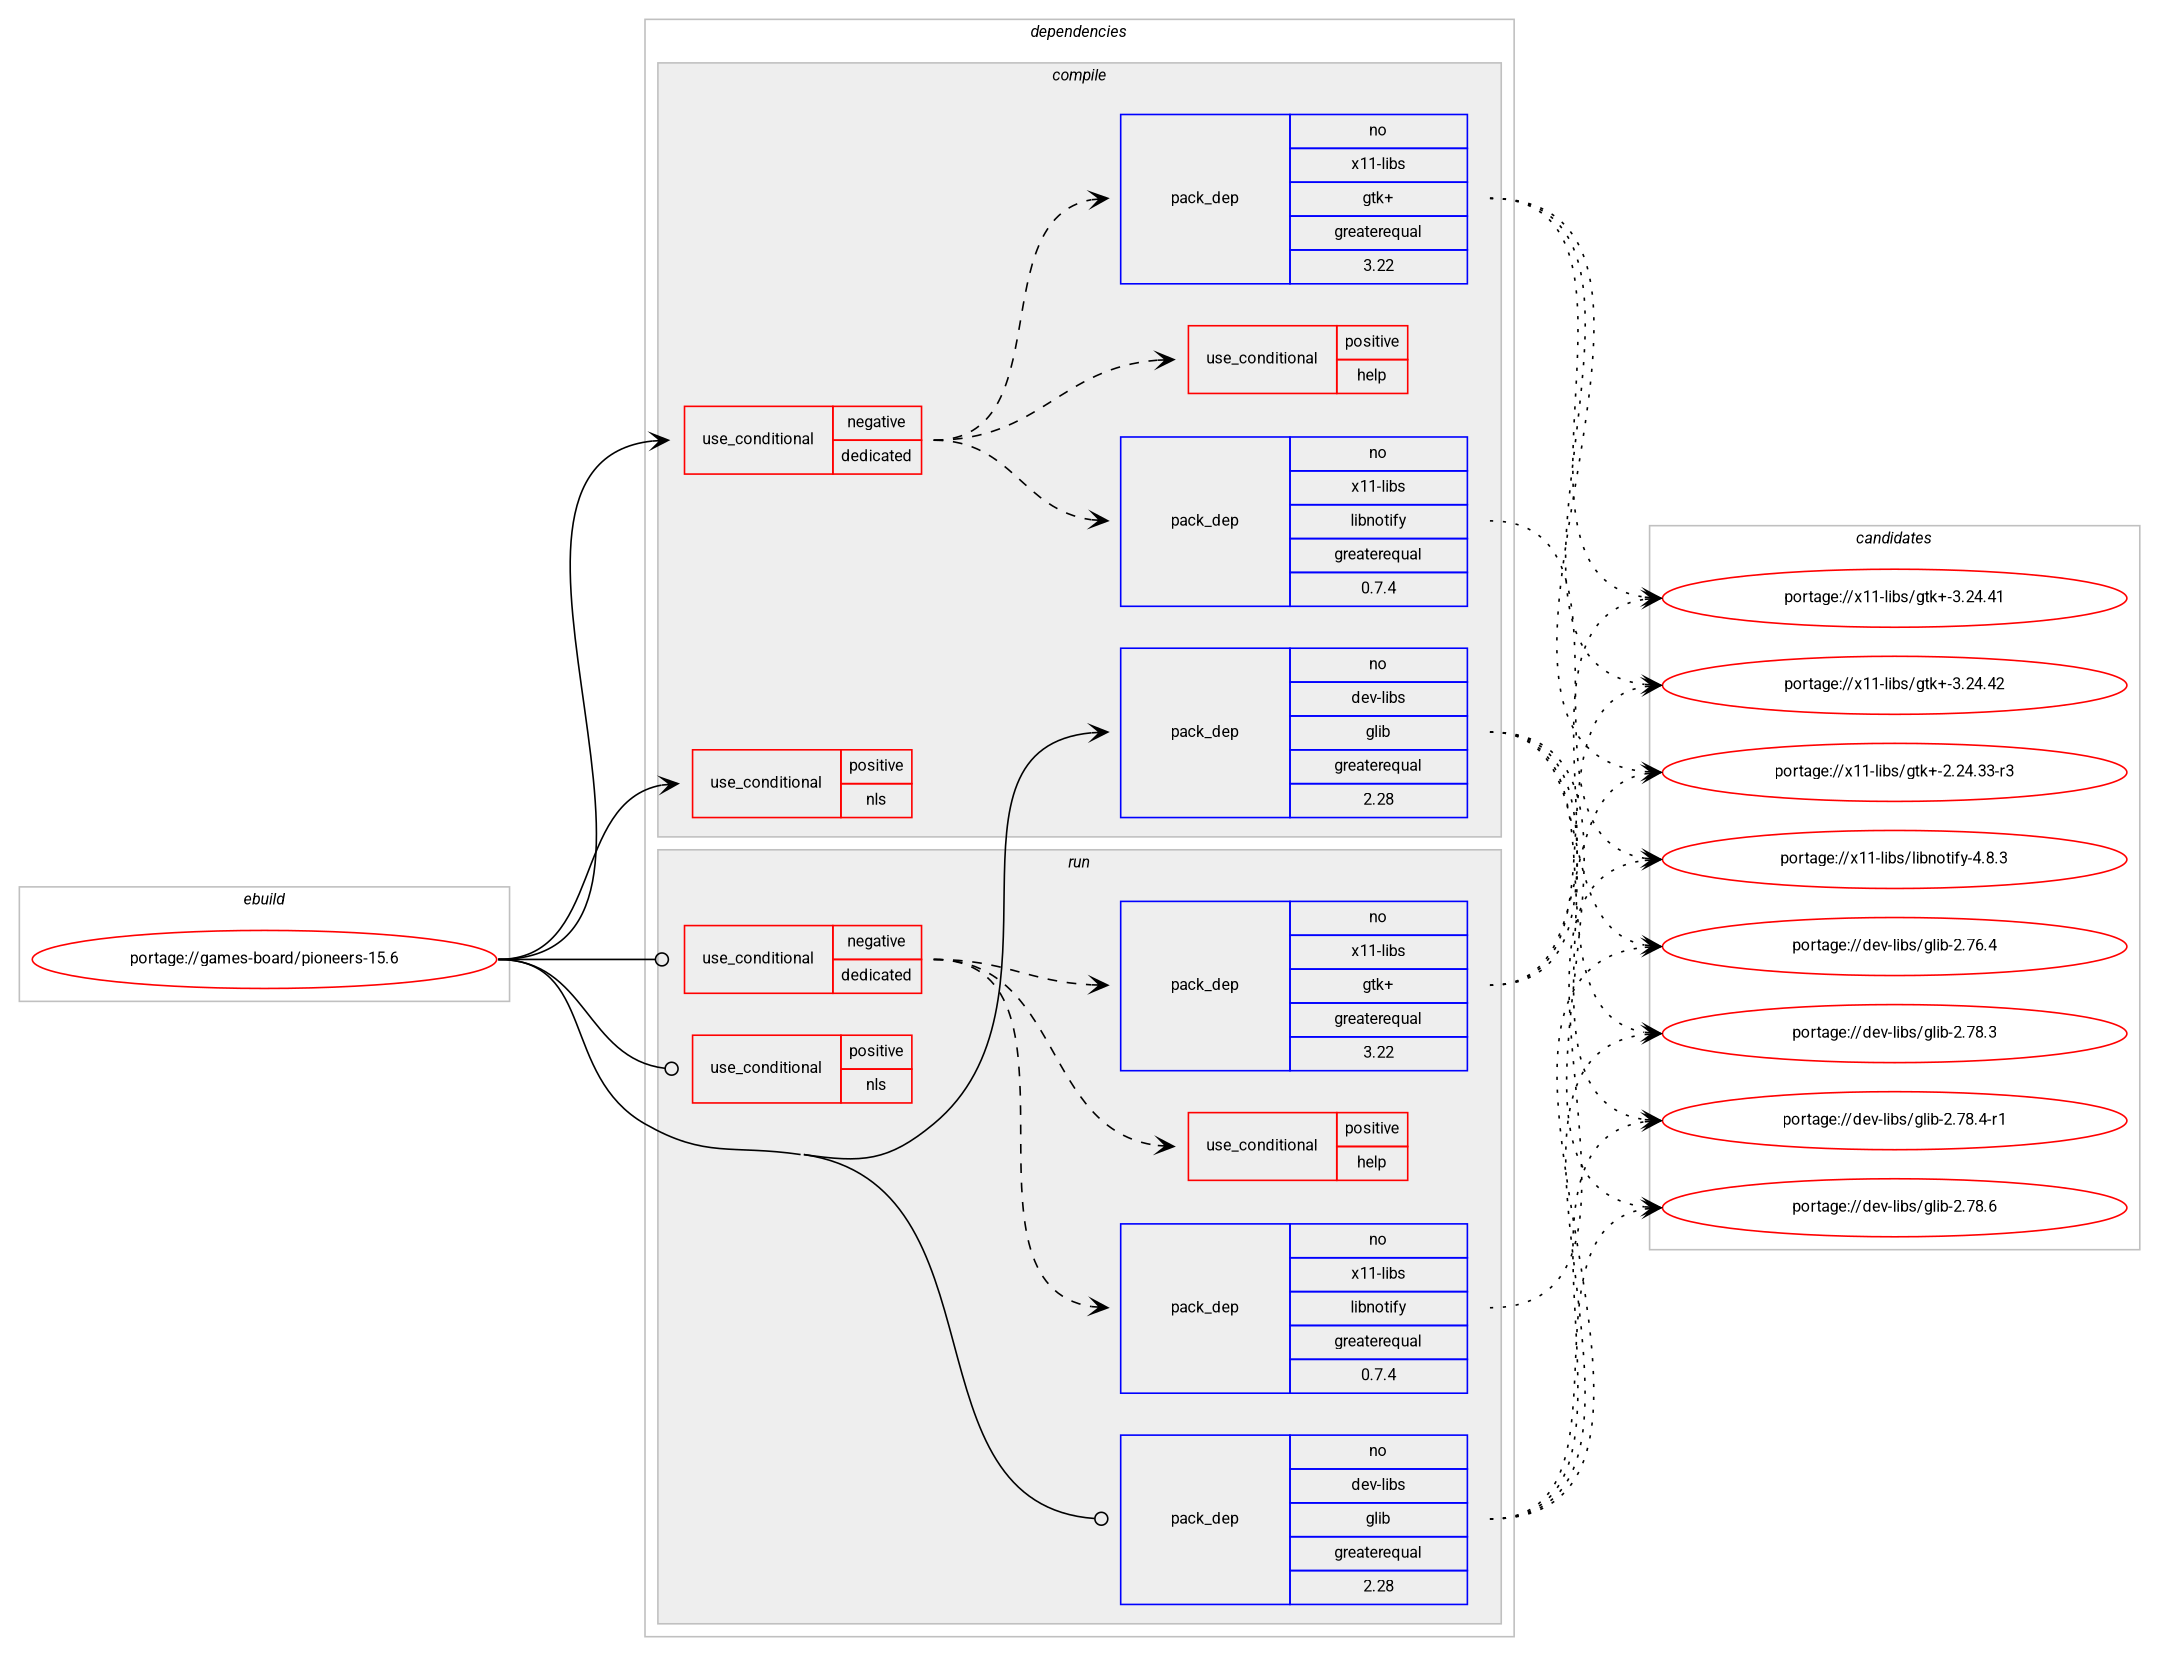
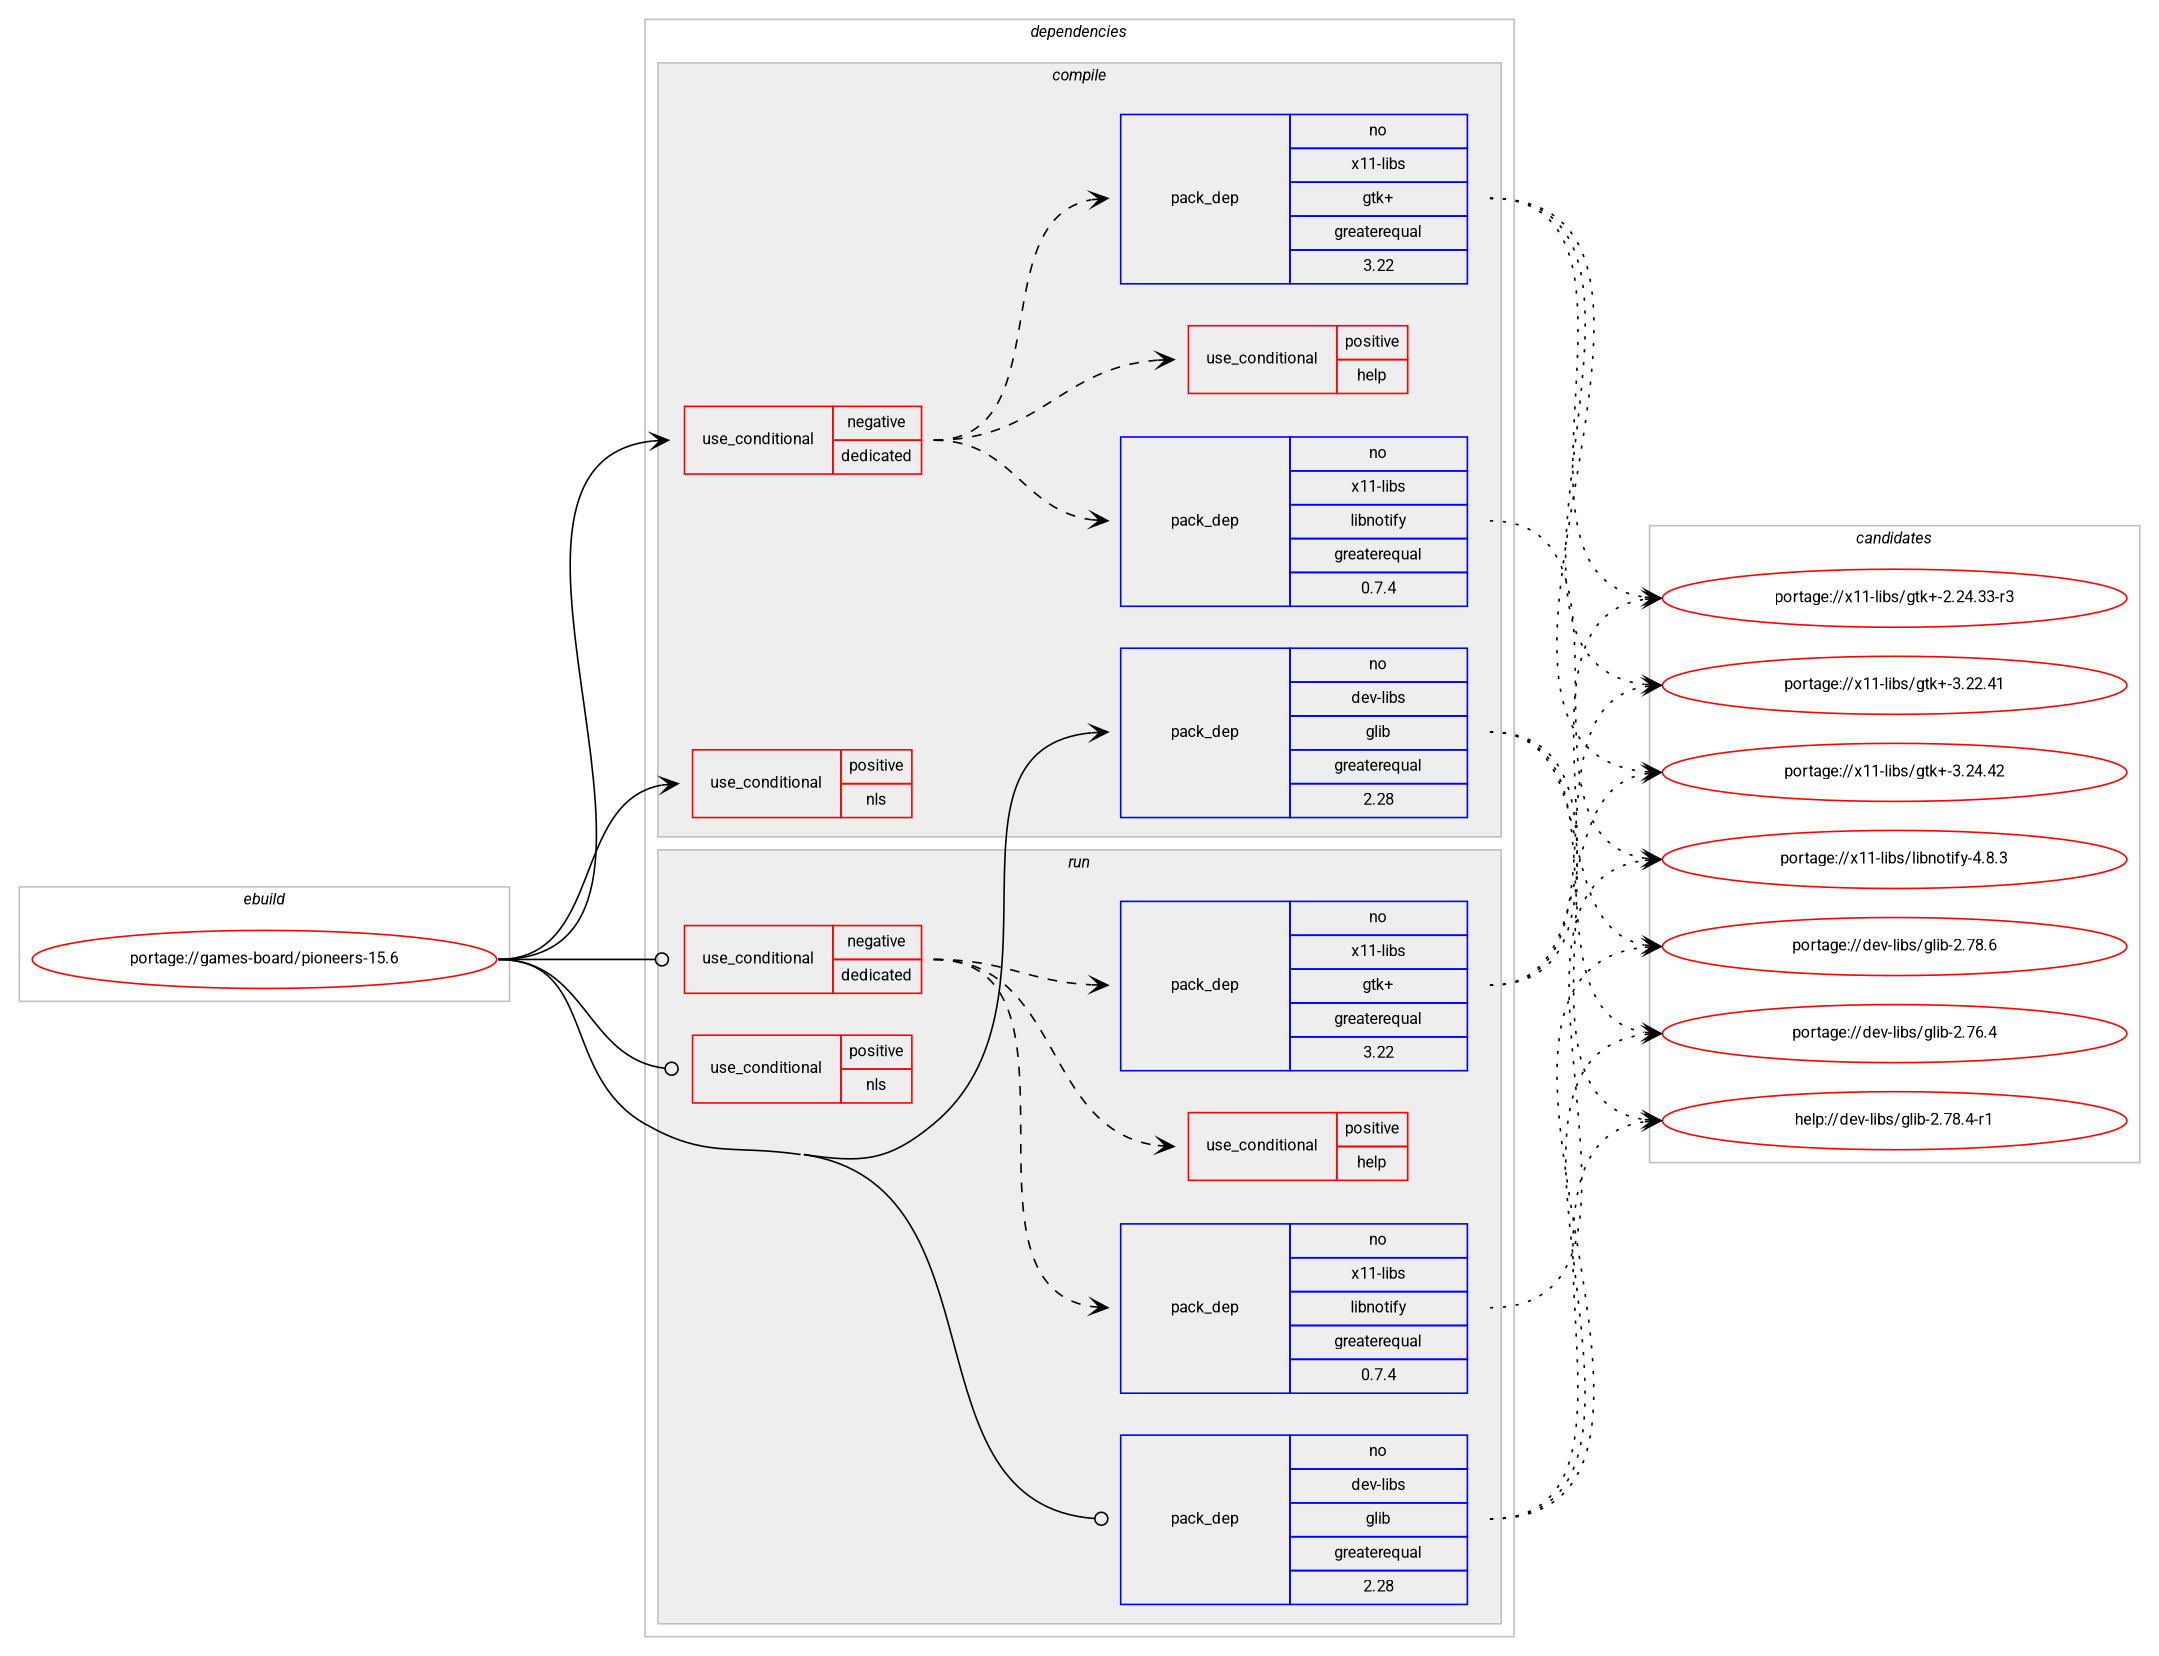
(1895, 598) -> (1895, 685)
(1895, 1034) -> none
(1895, 1121) -> (1895, 1121)
